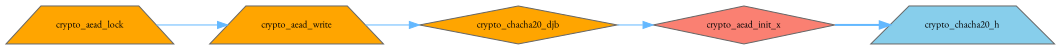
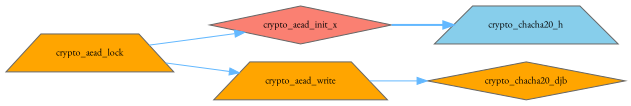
(630, 25) -> (192, 39)
